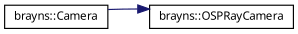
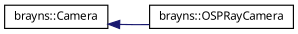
(123, 9) -> (135, 25)
